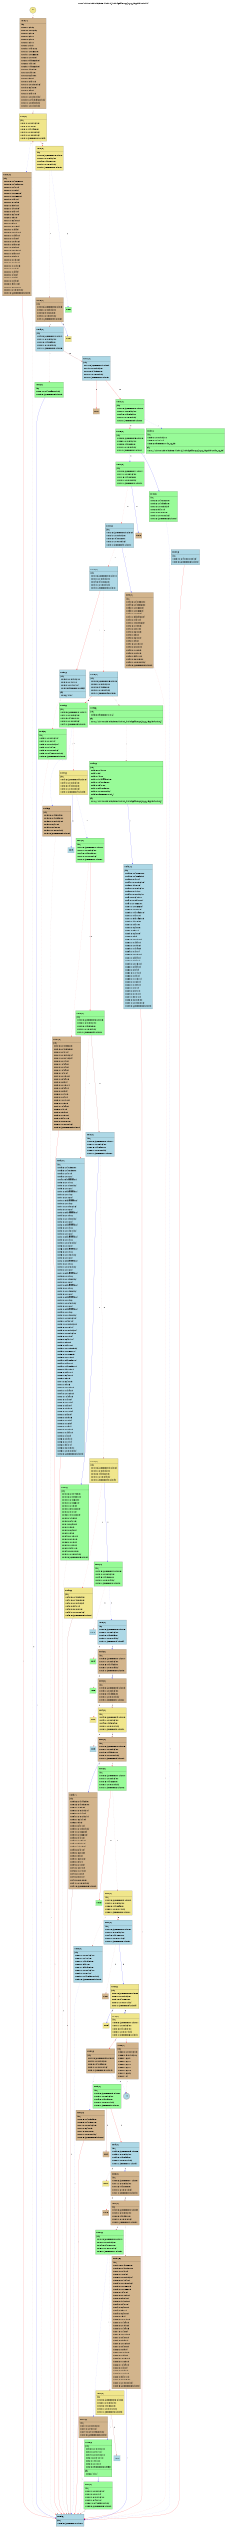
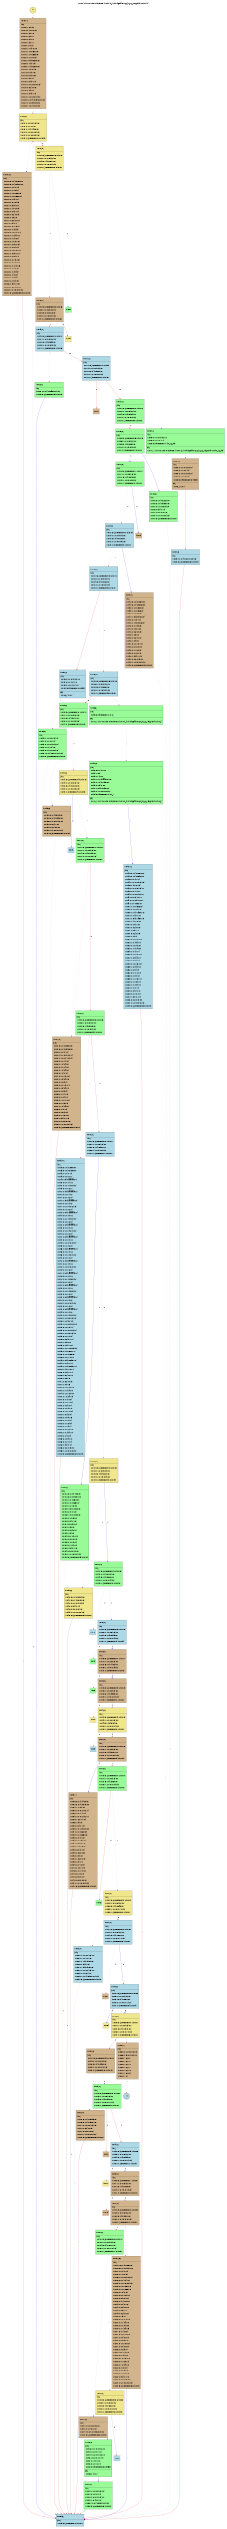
none -> (185, 474)
(125, 1996) -> (125, 1996)
(119, 2082) -> (104, 2078)
